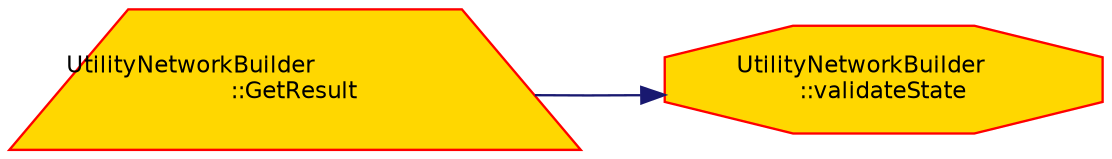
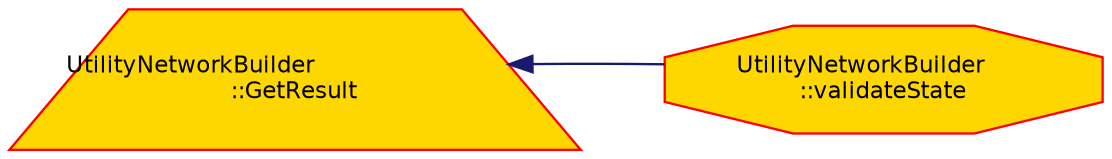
(588, 95) -> (599, 64)
